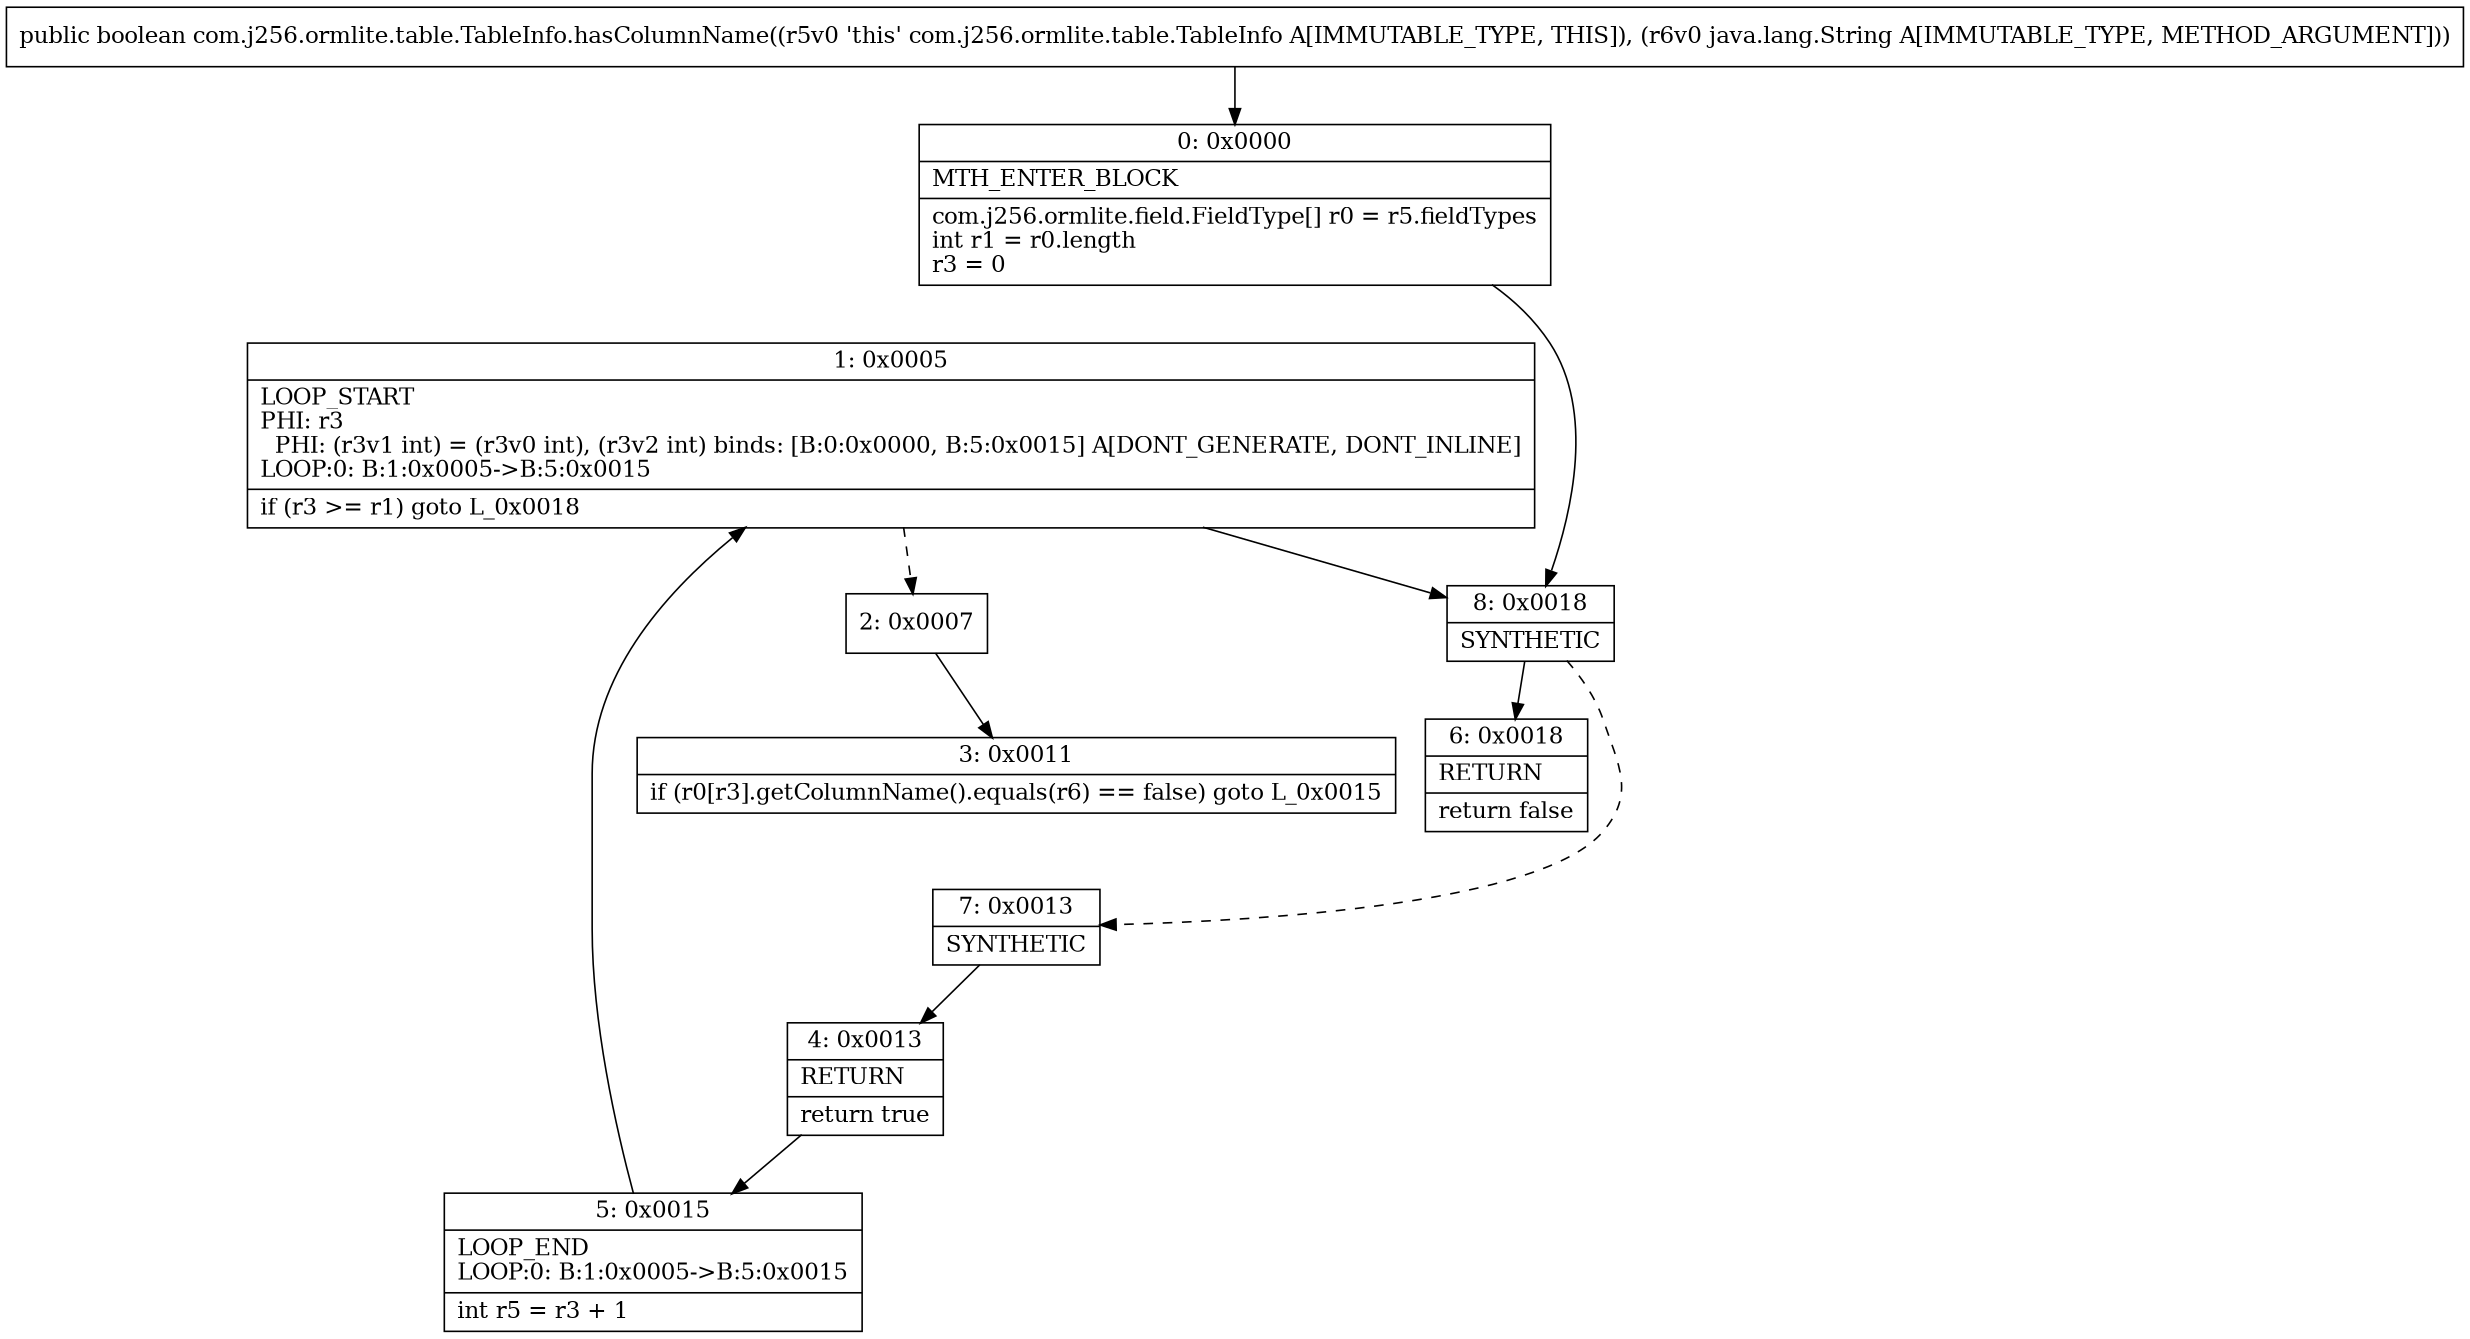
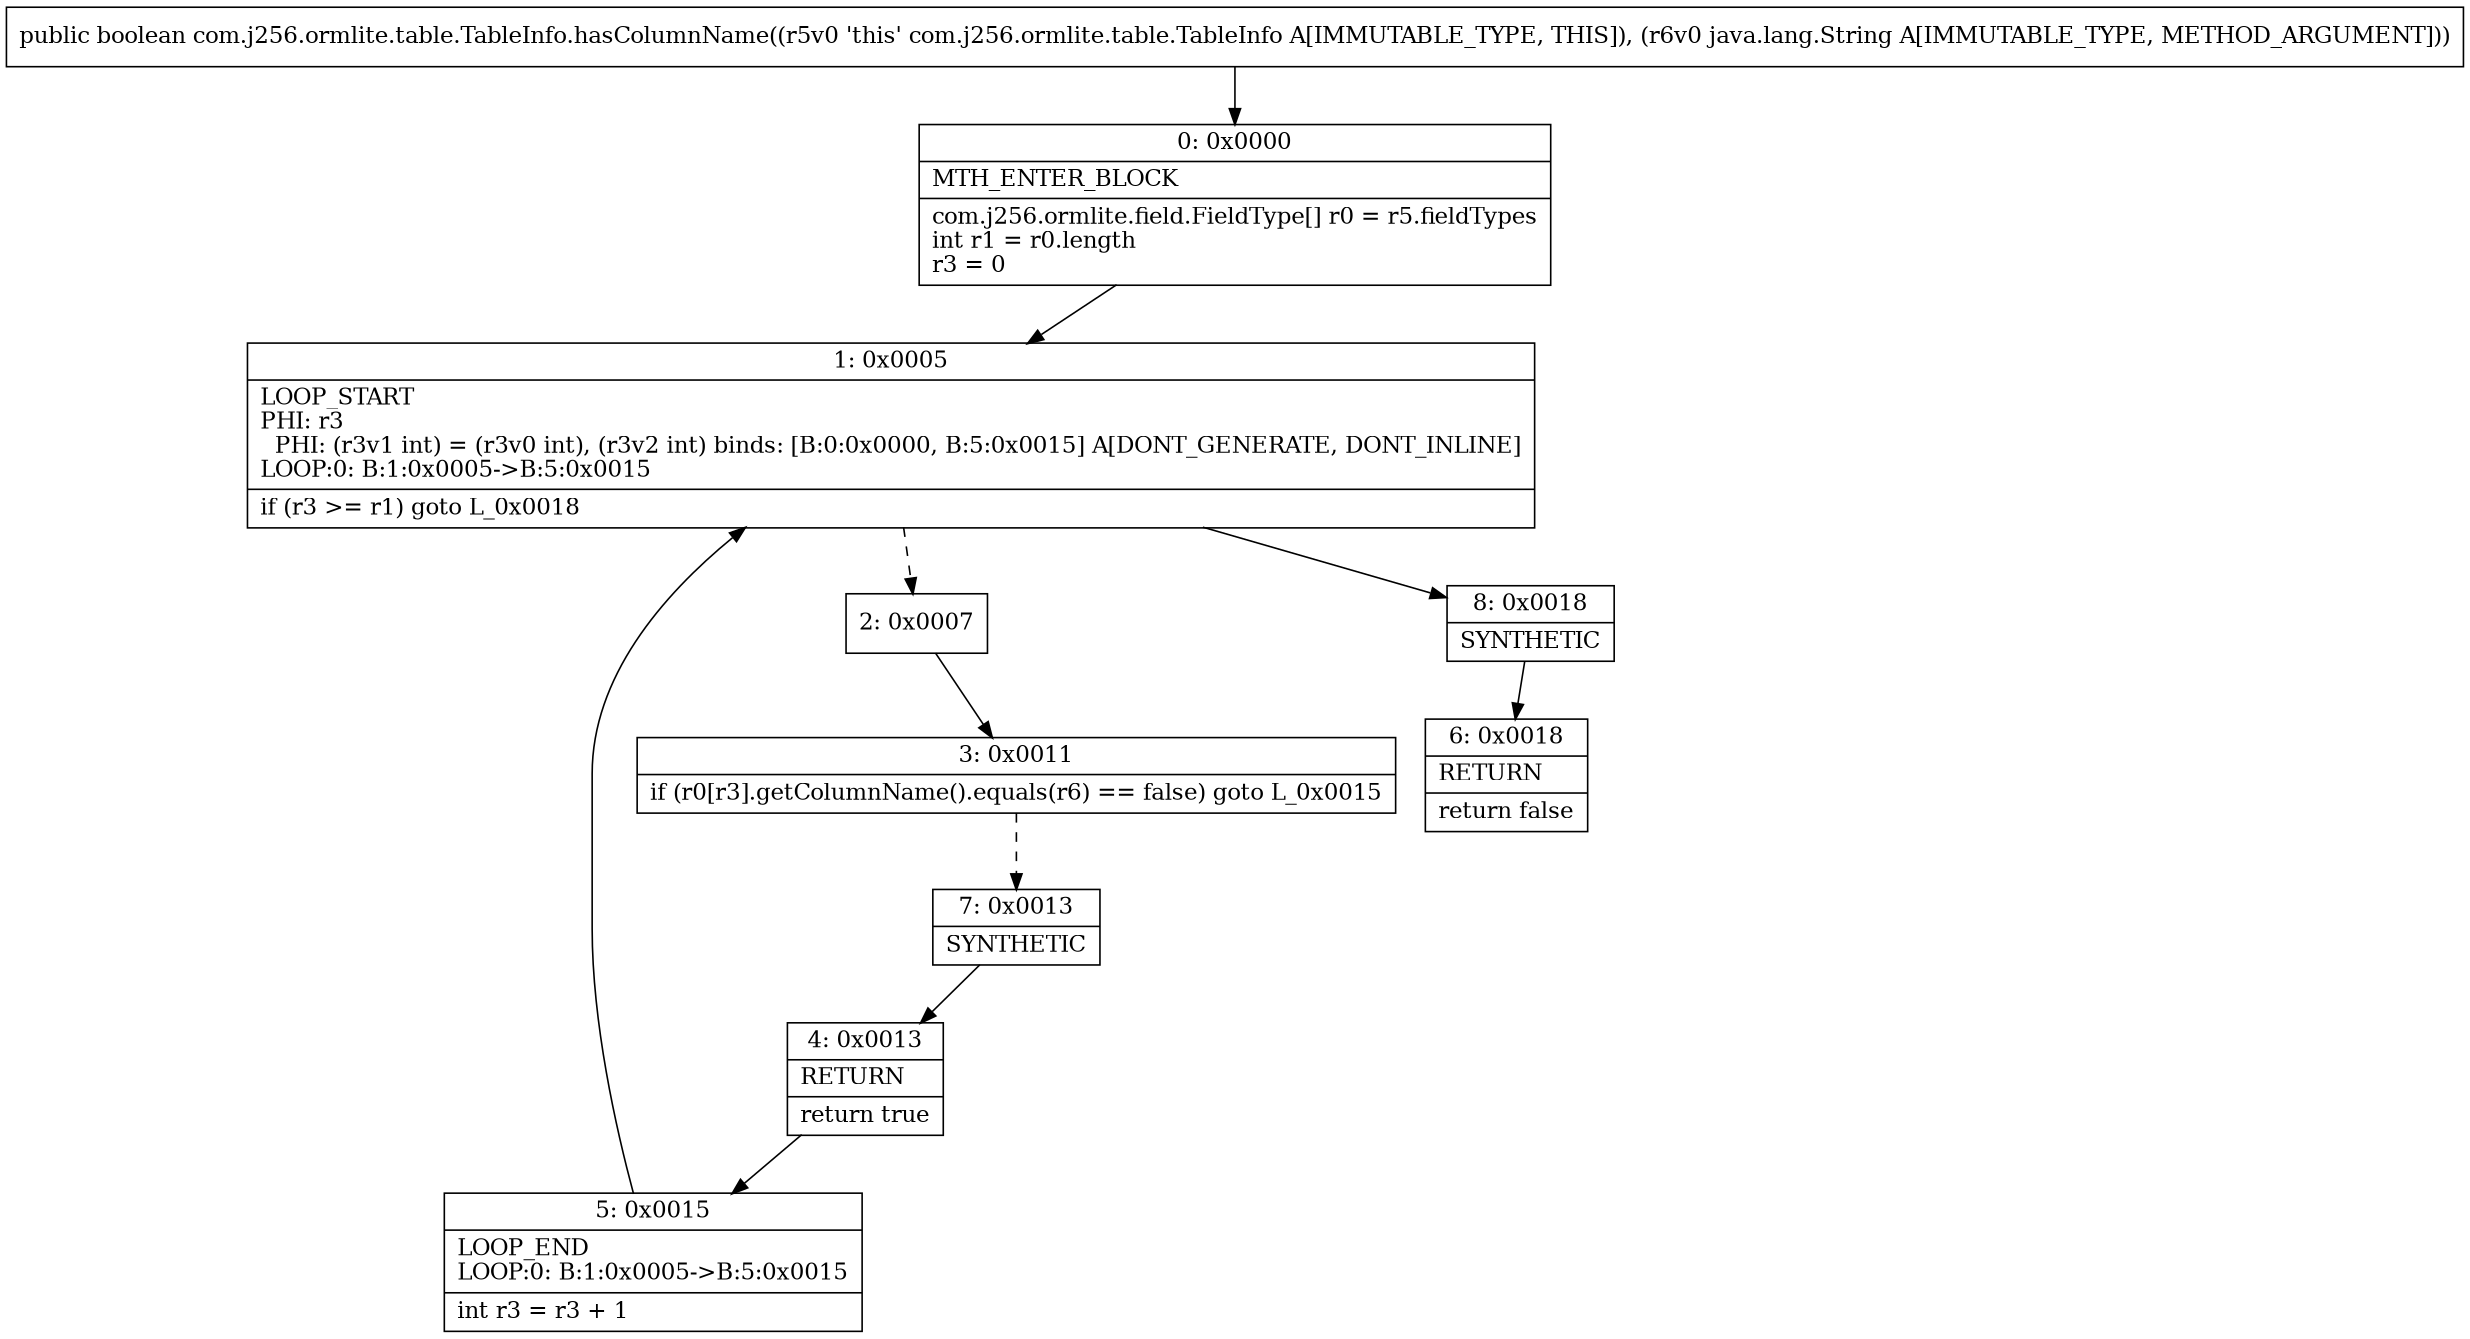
(1574, 415) -> (1079, 310)
(1460, 892) -> (1016, 843)
(543, 1311) -> (543, 1311)
